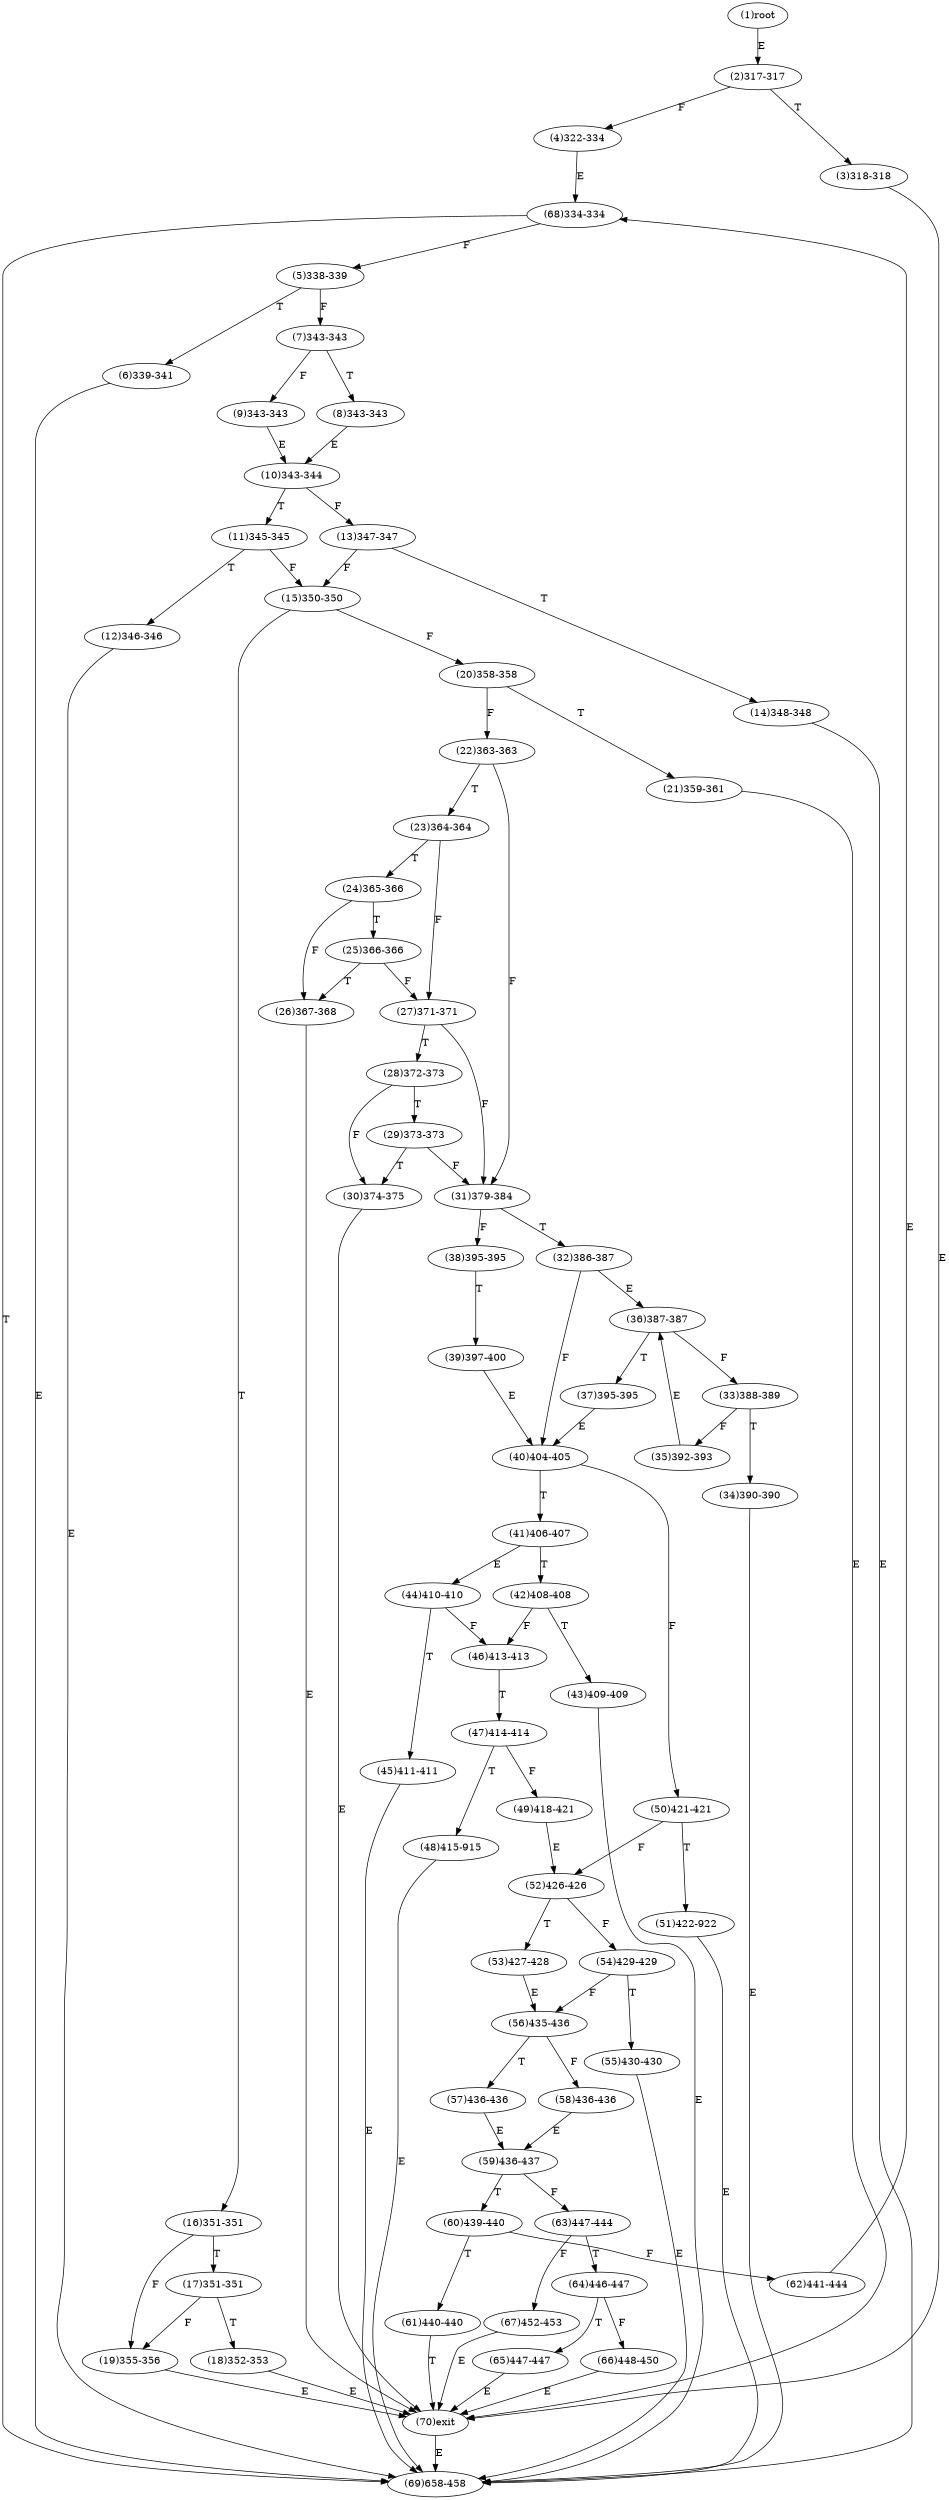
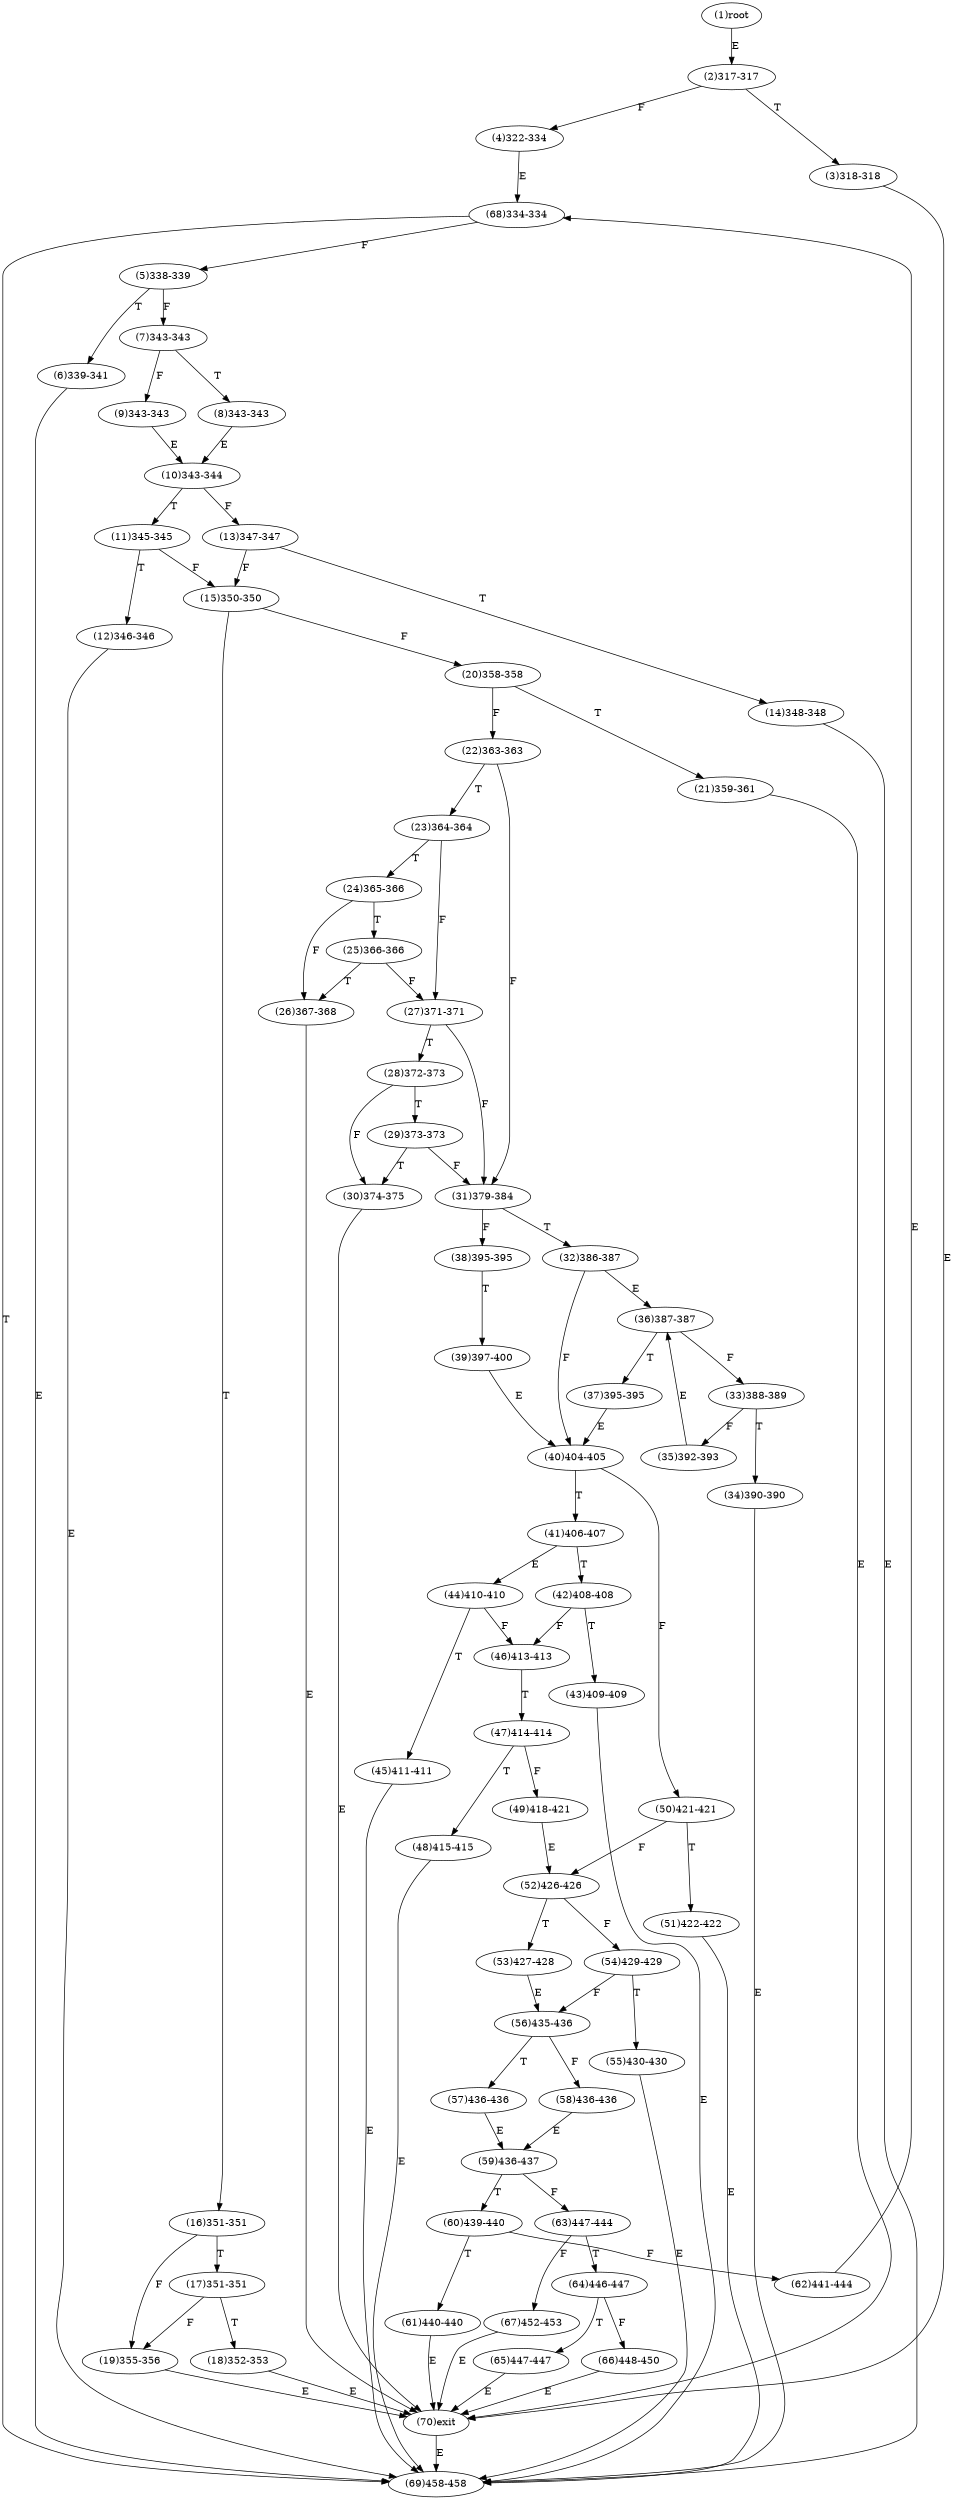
(451, 1848) -> (443, 1848)
(686, 1924) -> (691, 1924)
(433, 2361) -> (433, 2361)
(435, 2484) -> (436, 2484)
